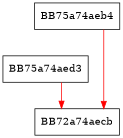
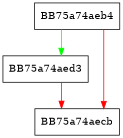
none -> (61, 39)
(77, 122) -> (77, 122)
